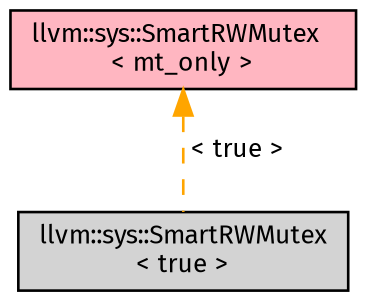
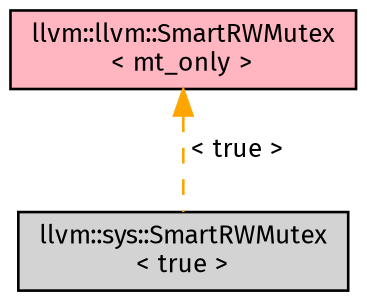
(183, 50) -> (183, 50)
